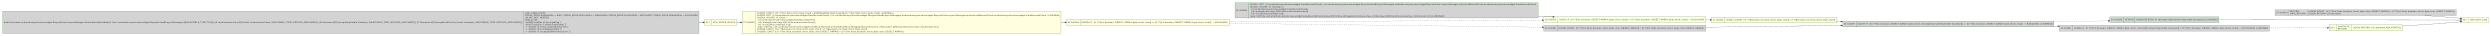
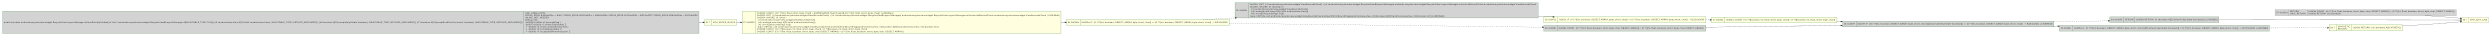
(1386, 21) -> (1219, 19)
